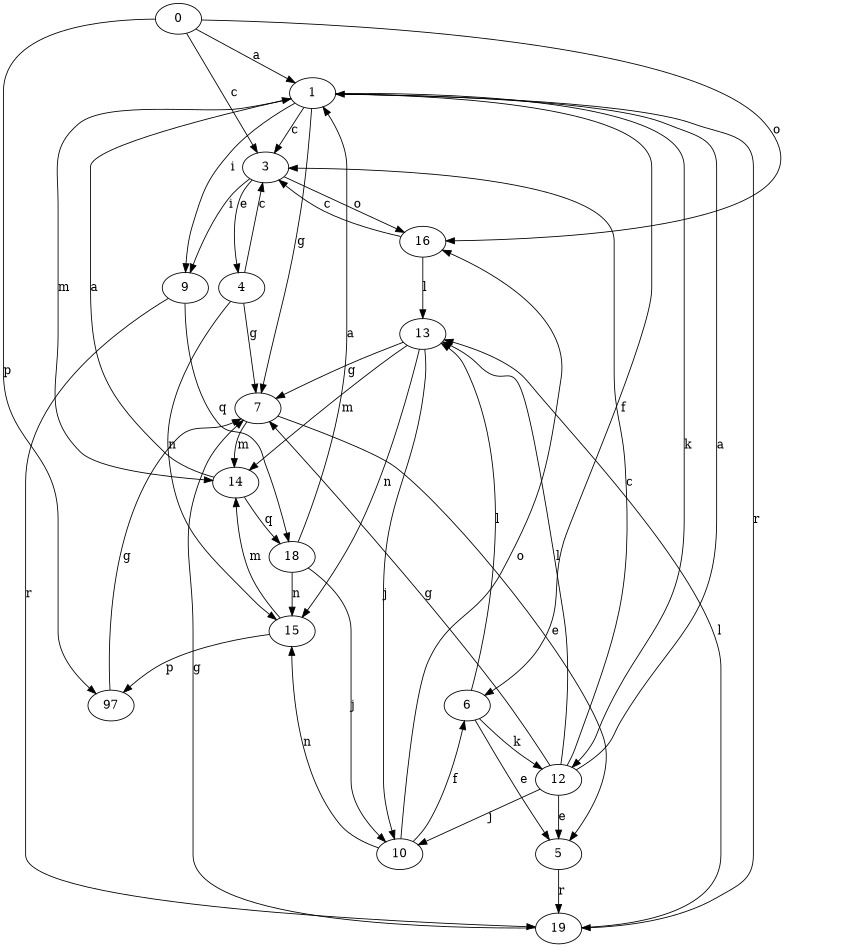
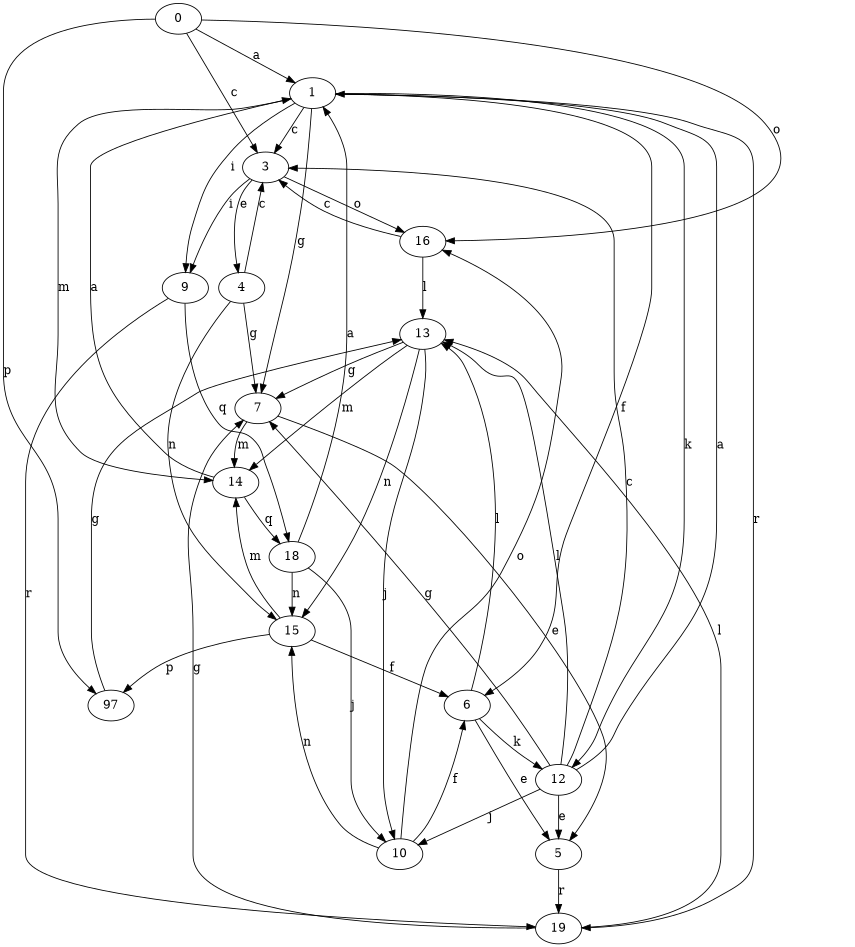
(128, 529) -> (135, 432)
none -> (376, 667)
